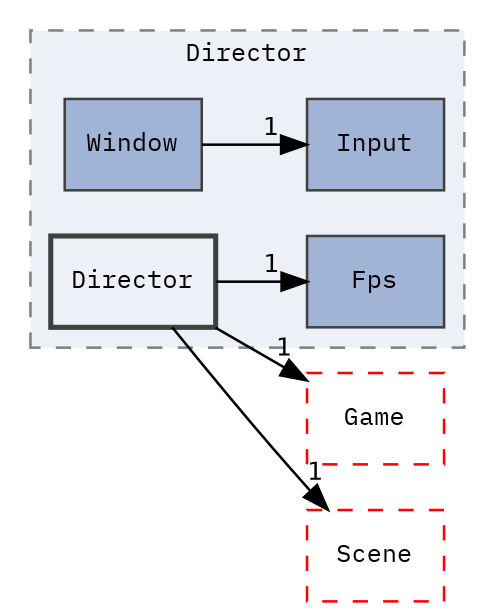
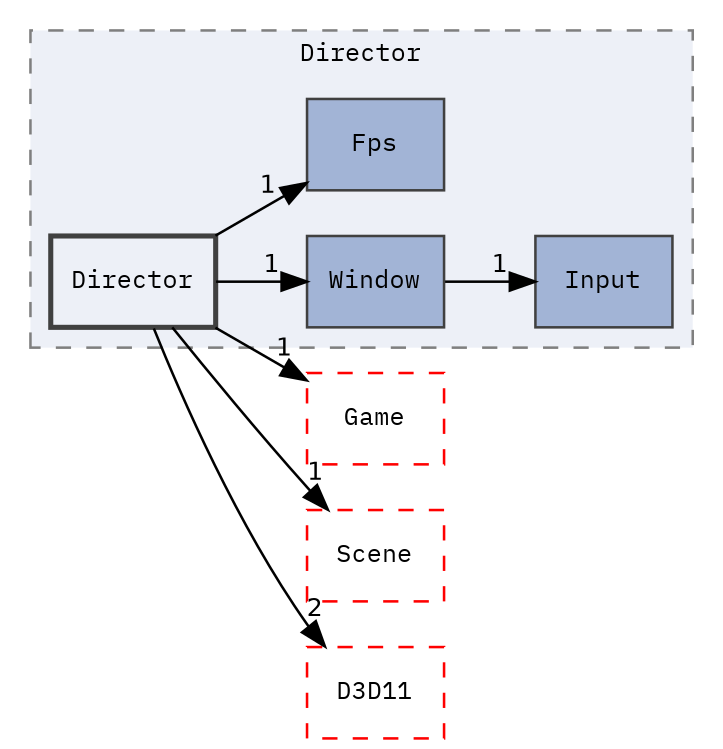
none -> (249, 282)
none -> (376, 693)
